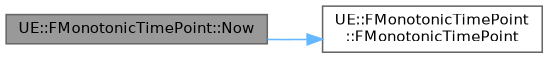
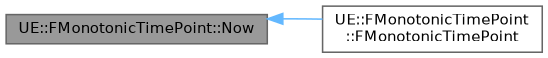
(287, 40) -> (303, 19)
